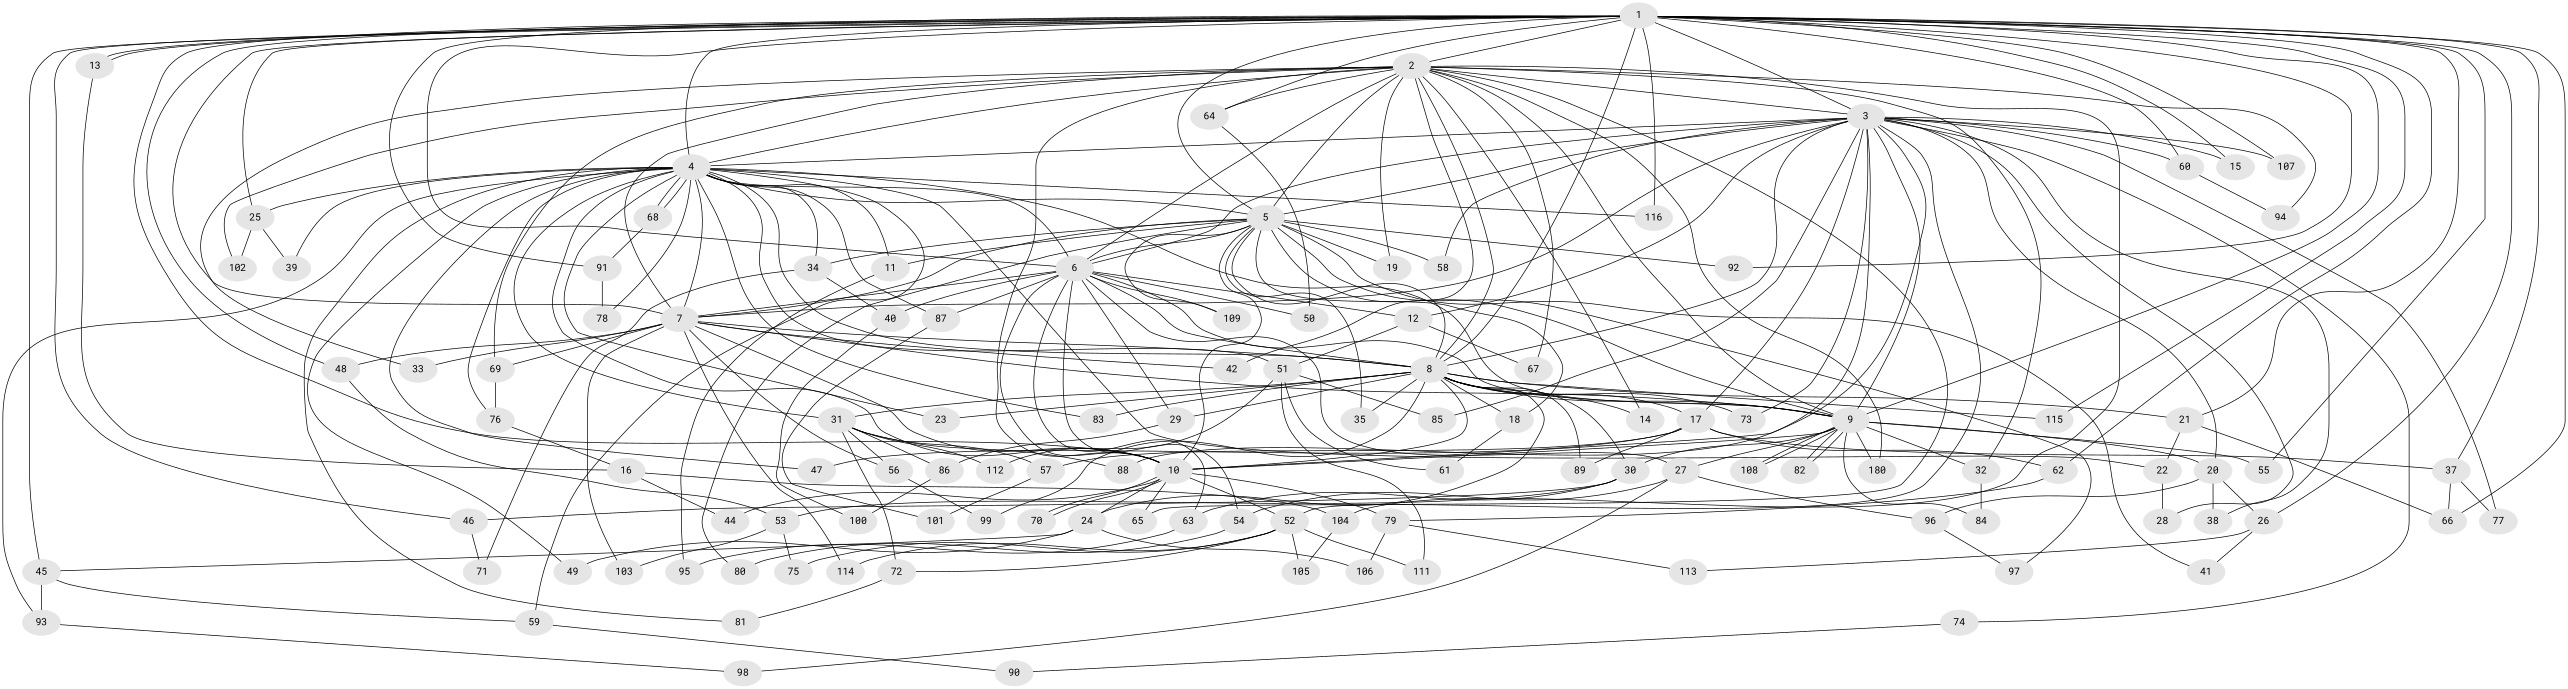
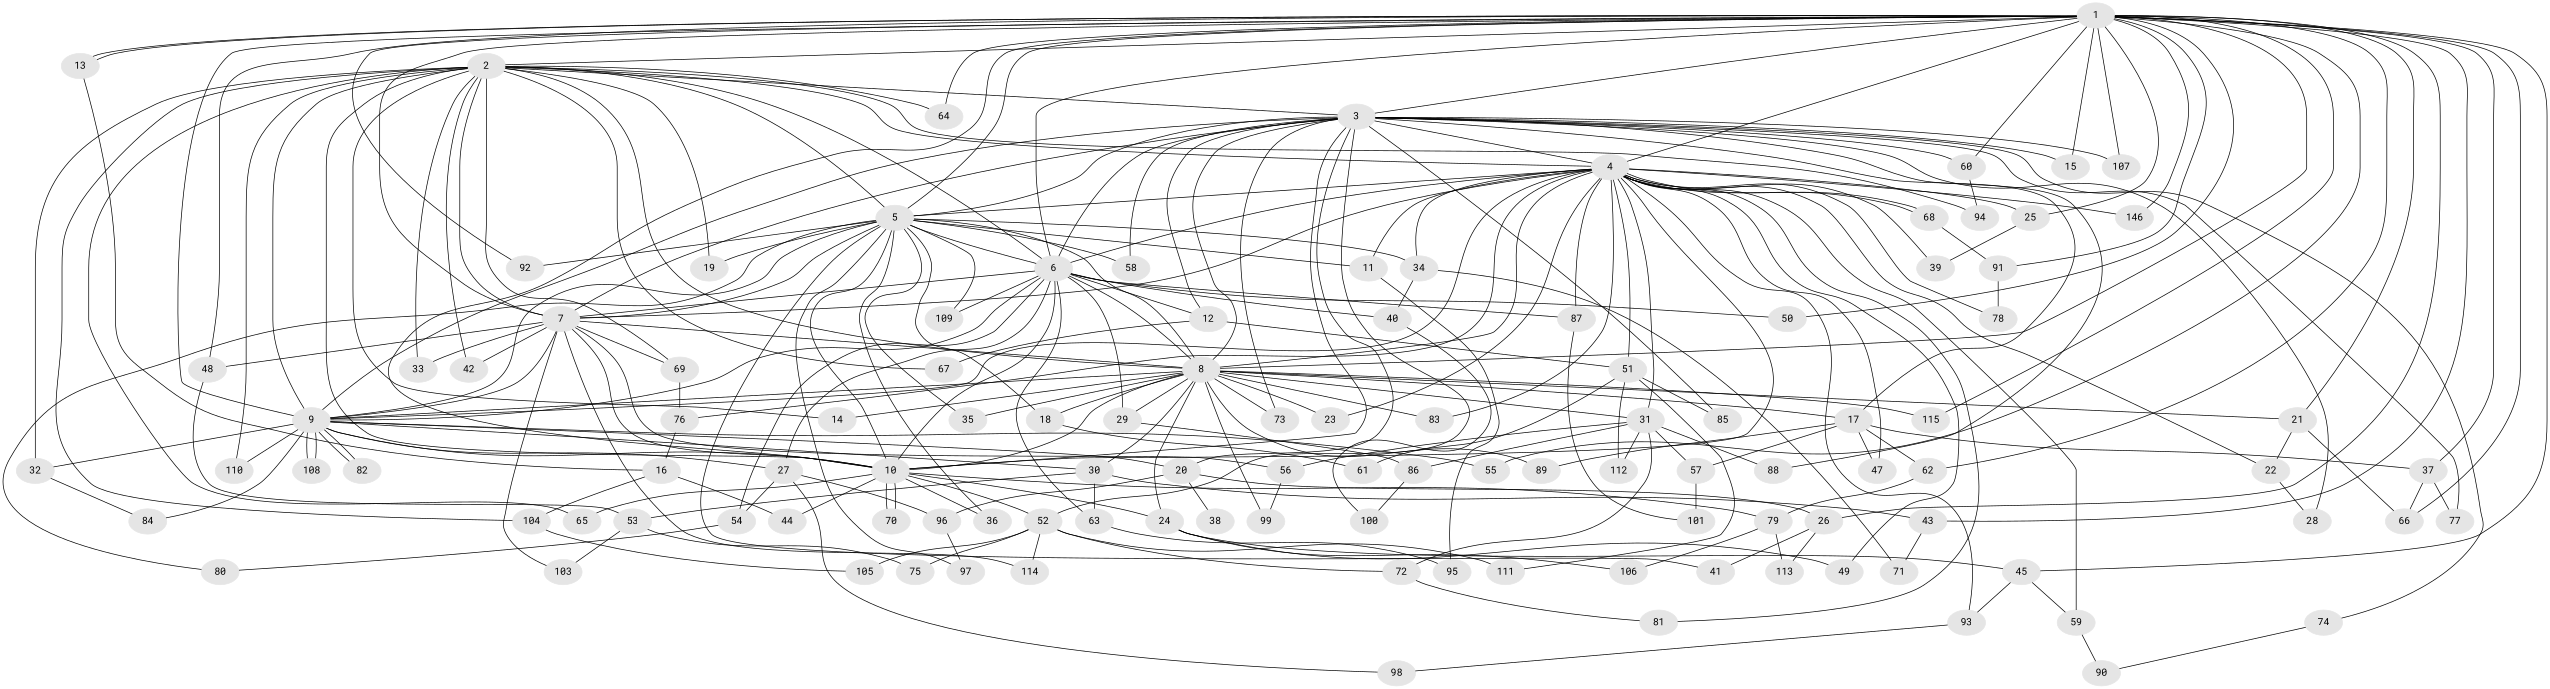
(1290, 204) -> (2141, 252)
(1654, 218) -> (2134, 218)
(238, 268) -> none
(2209, 276) -> none
(1877, 471) -> (234, 471)
(469, 521) -> (1928, 521)
none -> (992, 521)
